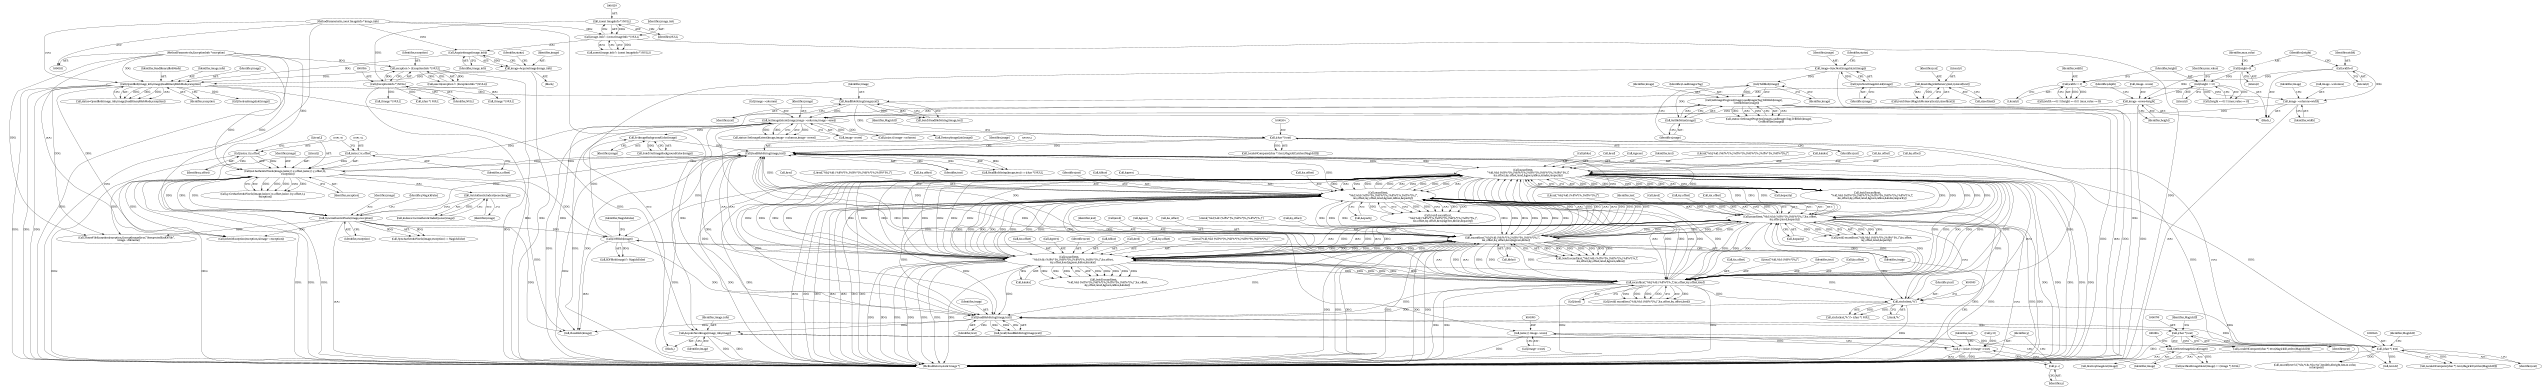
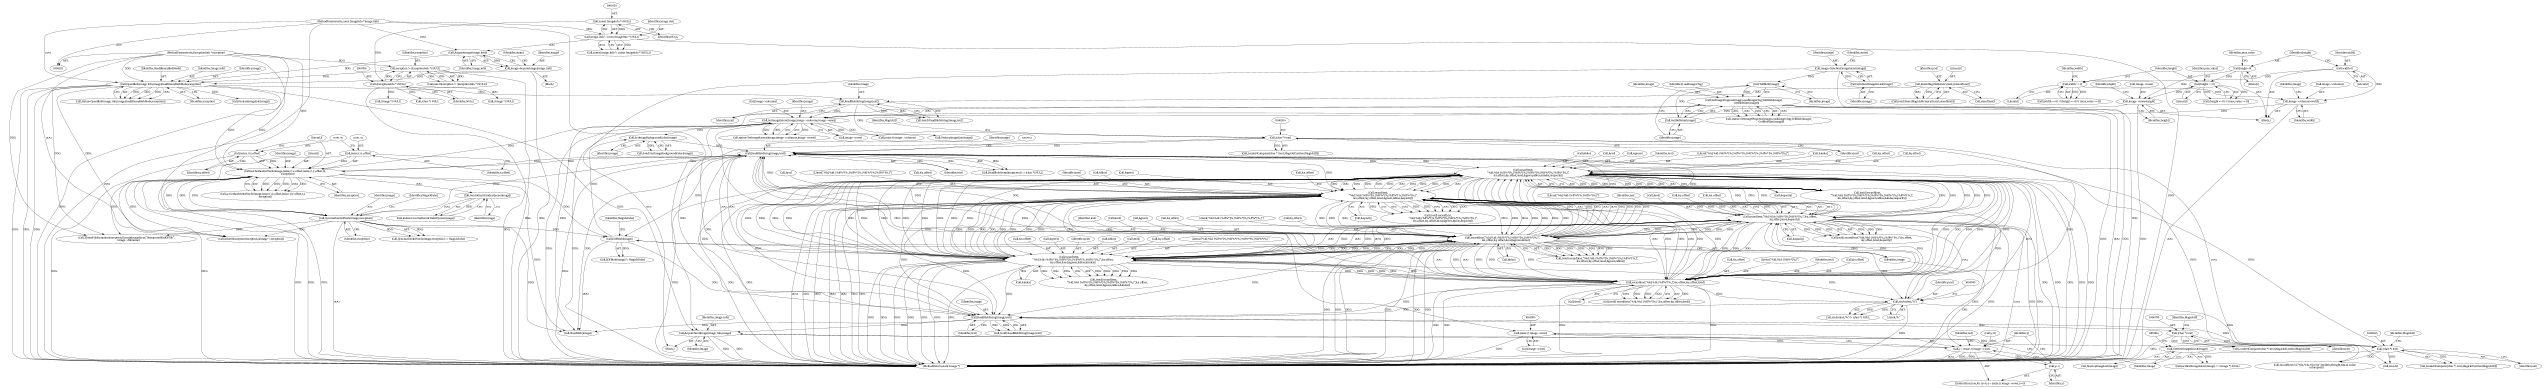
none -> (1990, 384)
